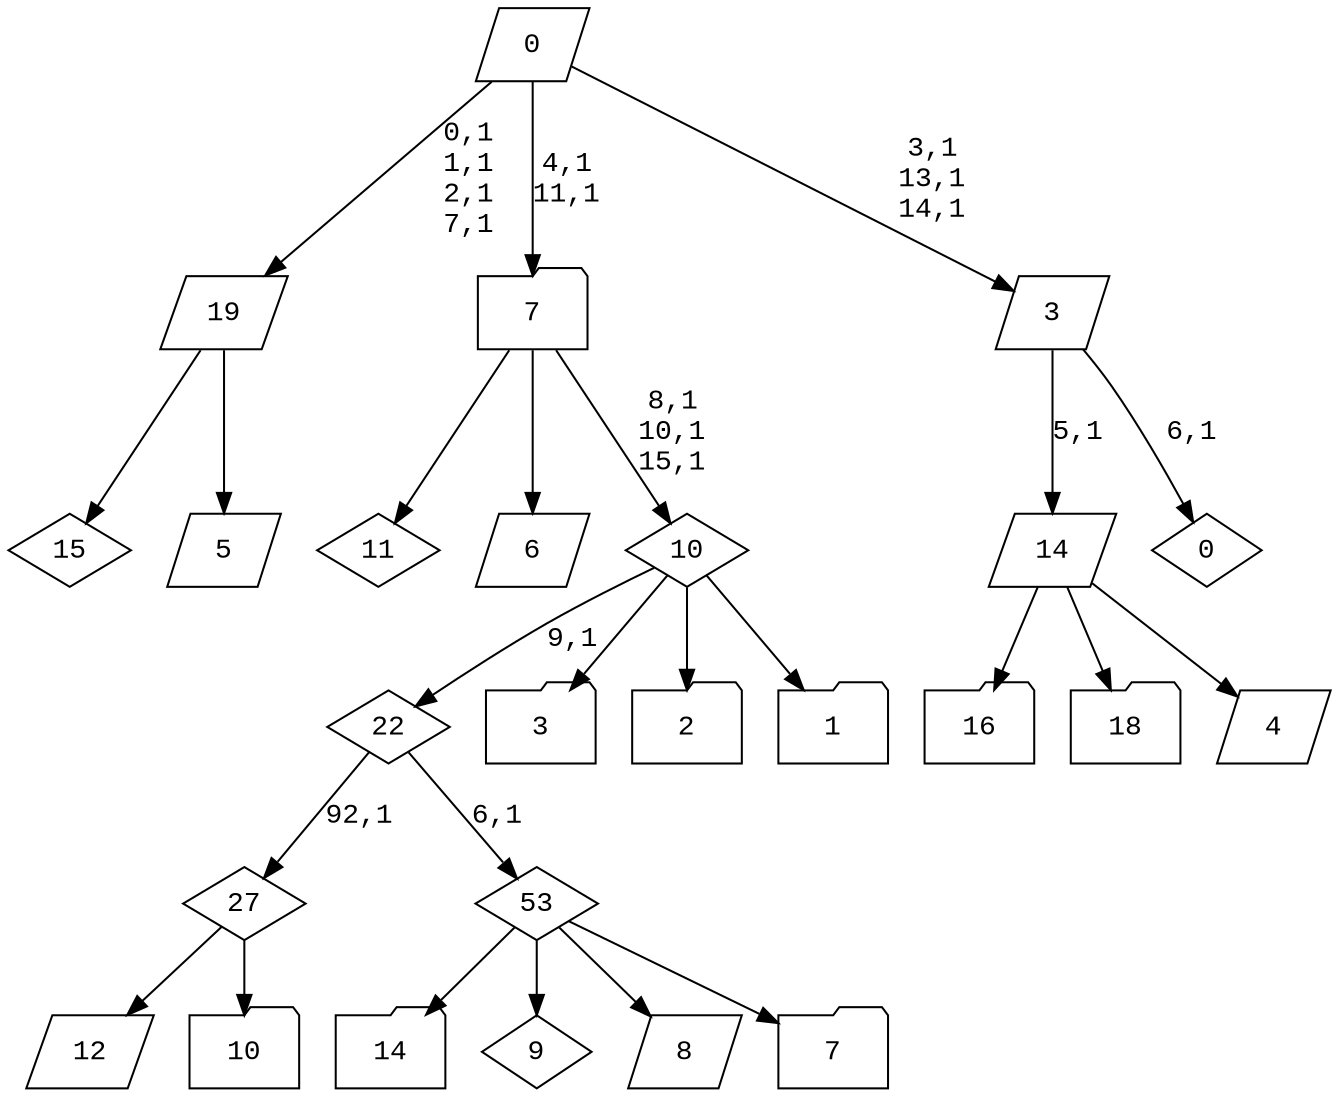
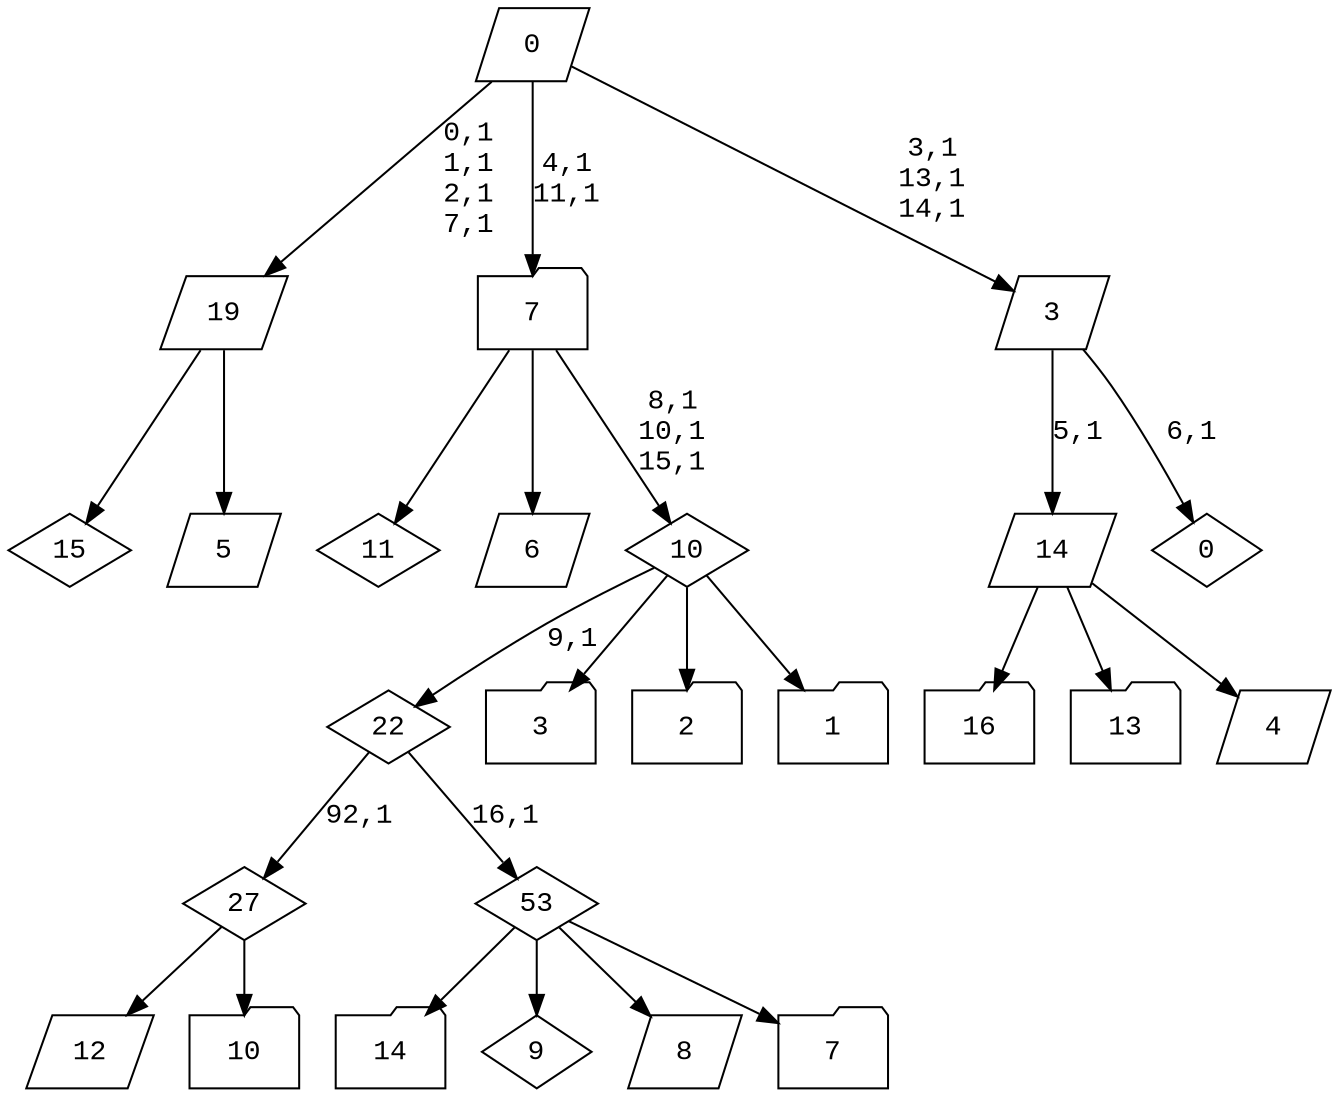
(1126, 727) -> (1126, 727)
(497, 815) -> (506, 815)
